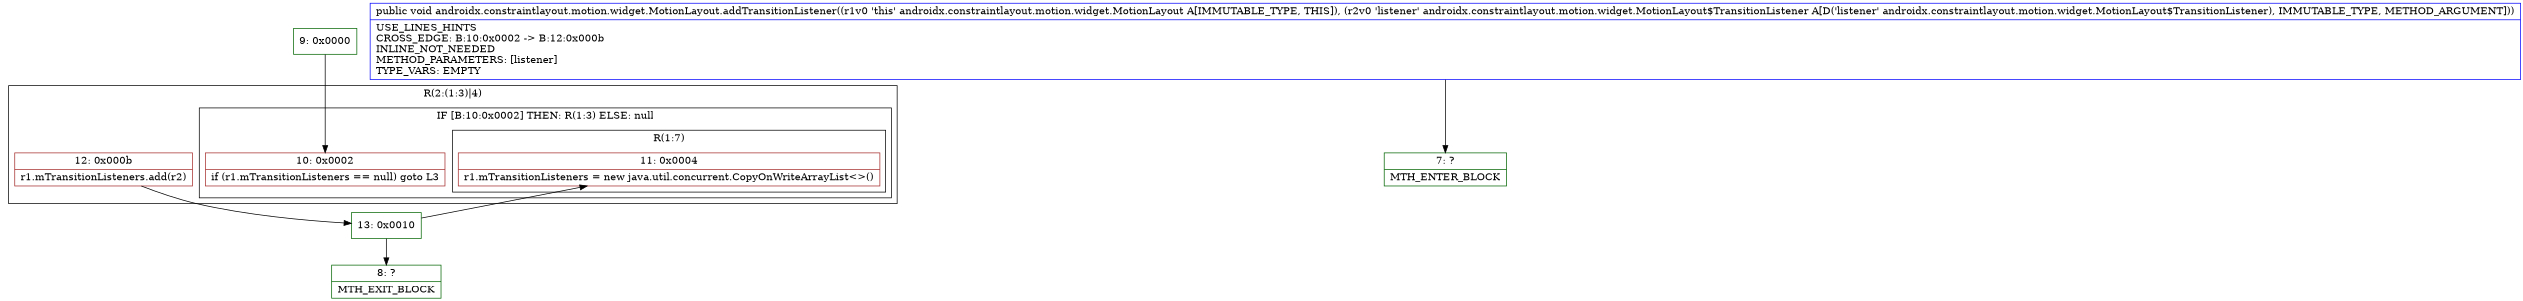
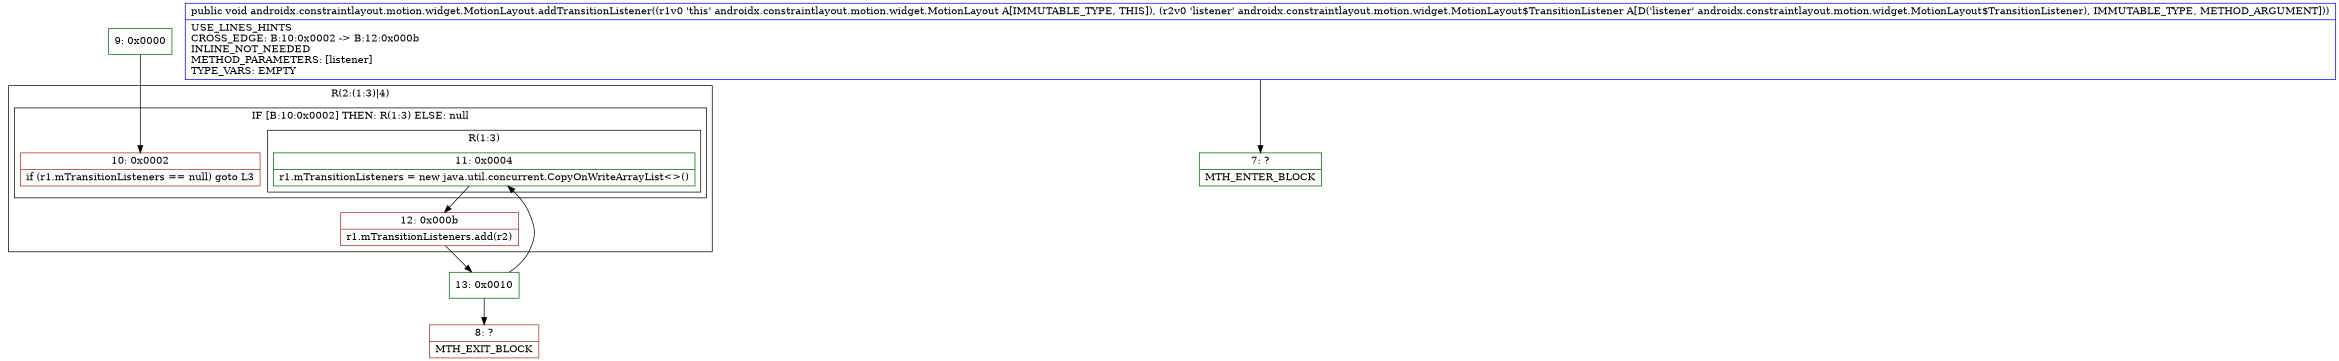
(669, 138) -> (484, 138)
(669, 169) -> (484, 169)
none -> (459, 197)
(386, 282) -> (484, 341)
